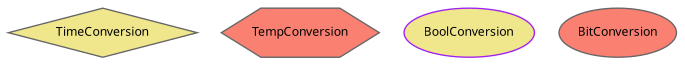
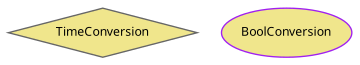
(300, 33) -> none
(618, 33) -> none
